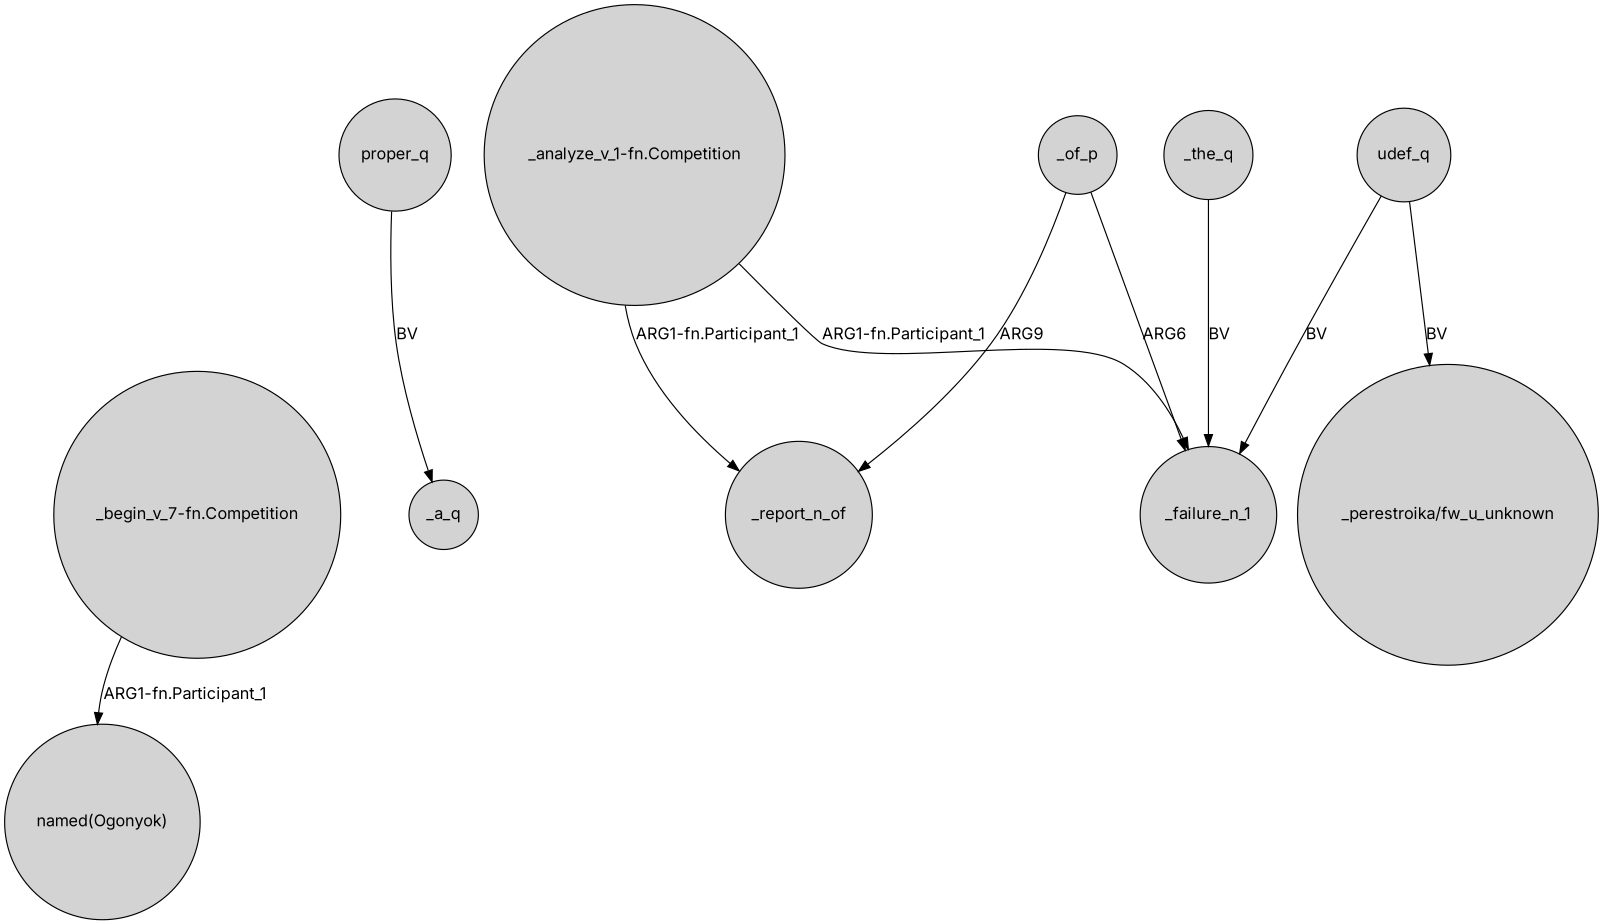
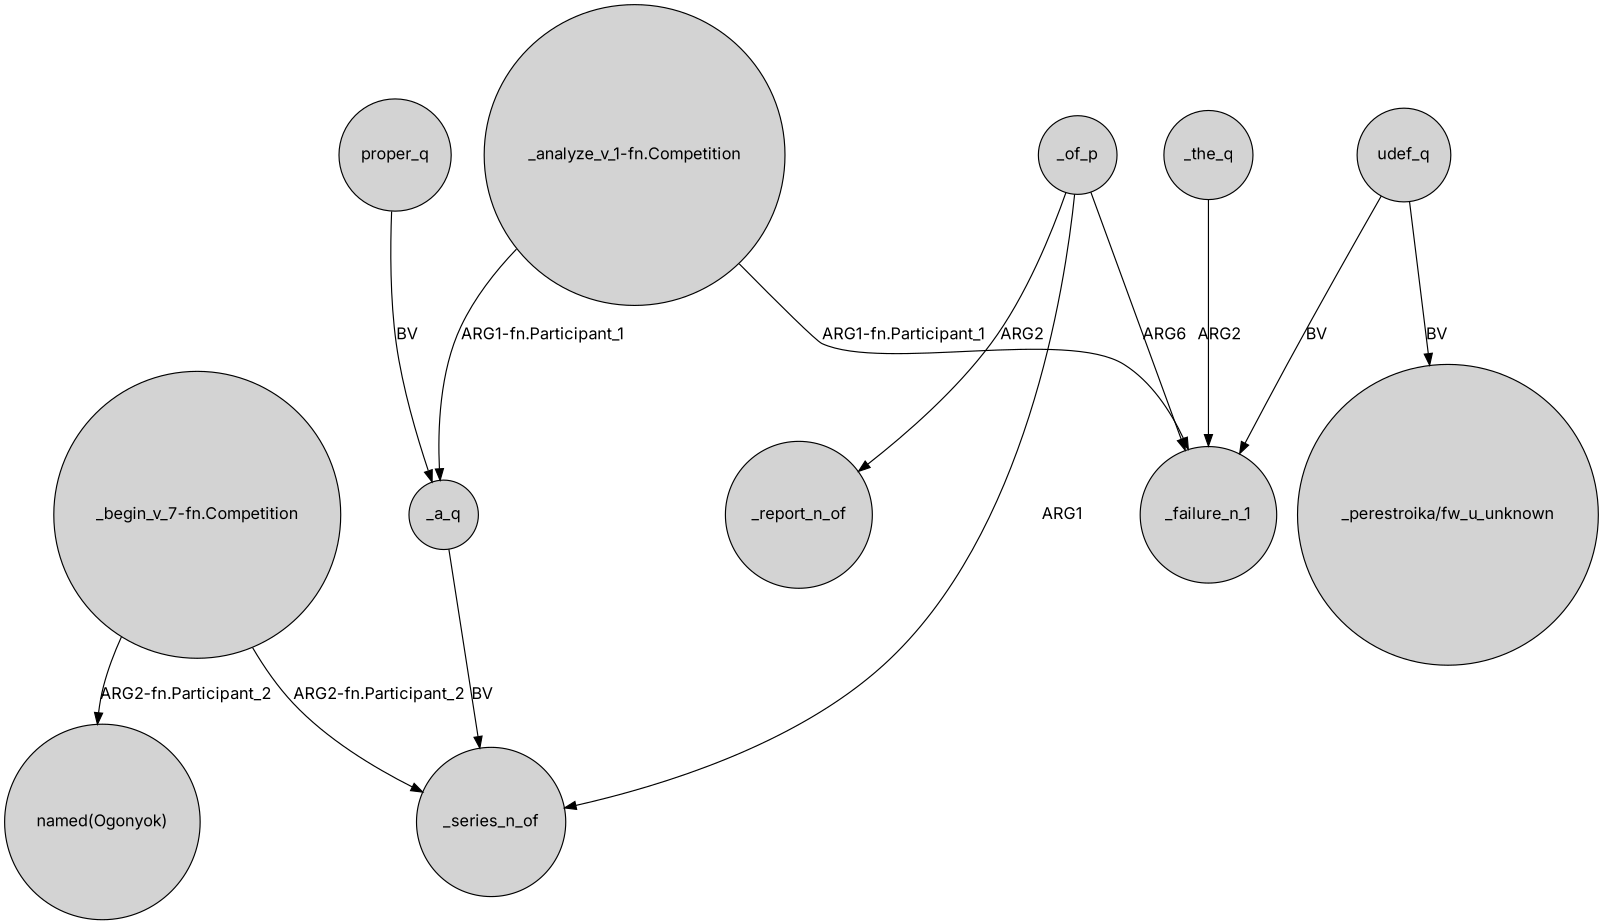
(1022, 335) -> (1022, 335)
(1219, 335) -> (1219, 335)
(664, 393) -> (452, 350)
(186, 695) -> (186, 695)
none -> (491, 822)
